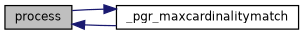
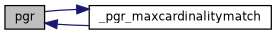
(38, 17) -> (25, 17)
